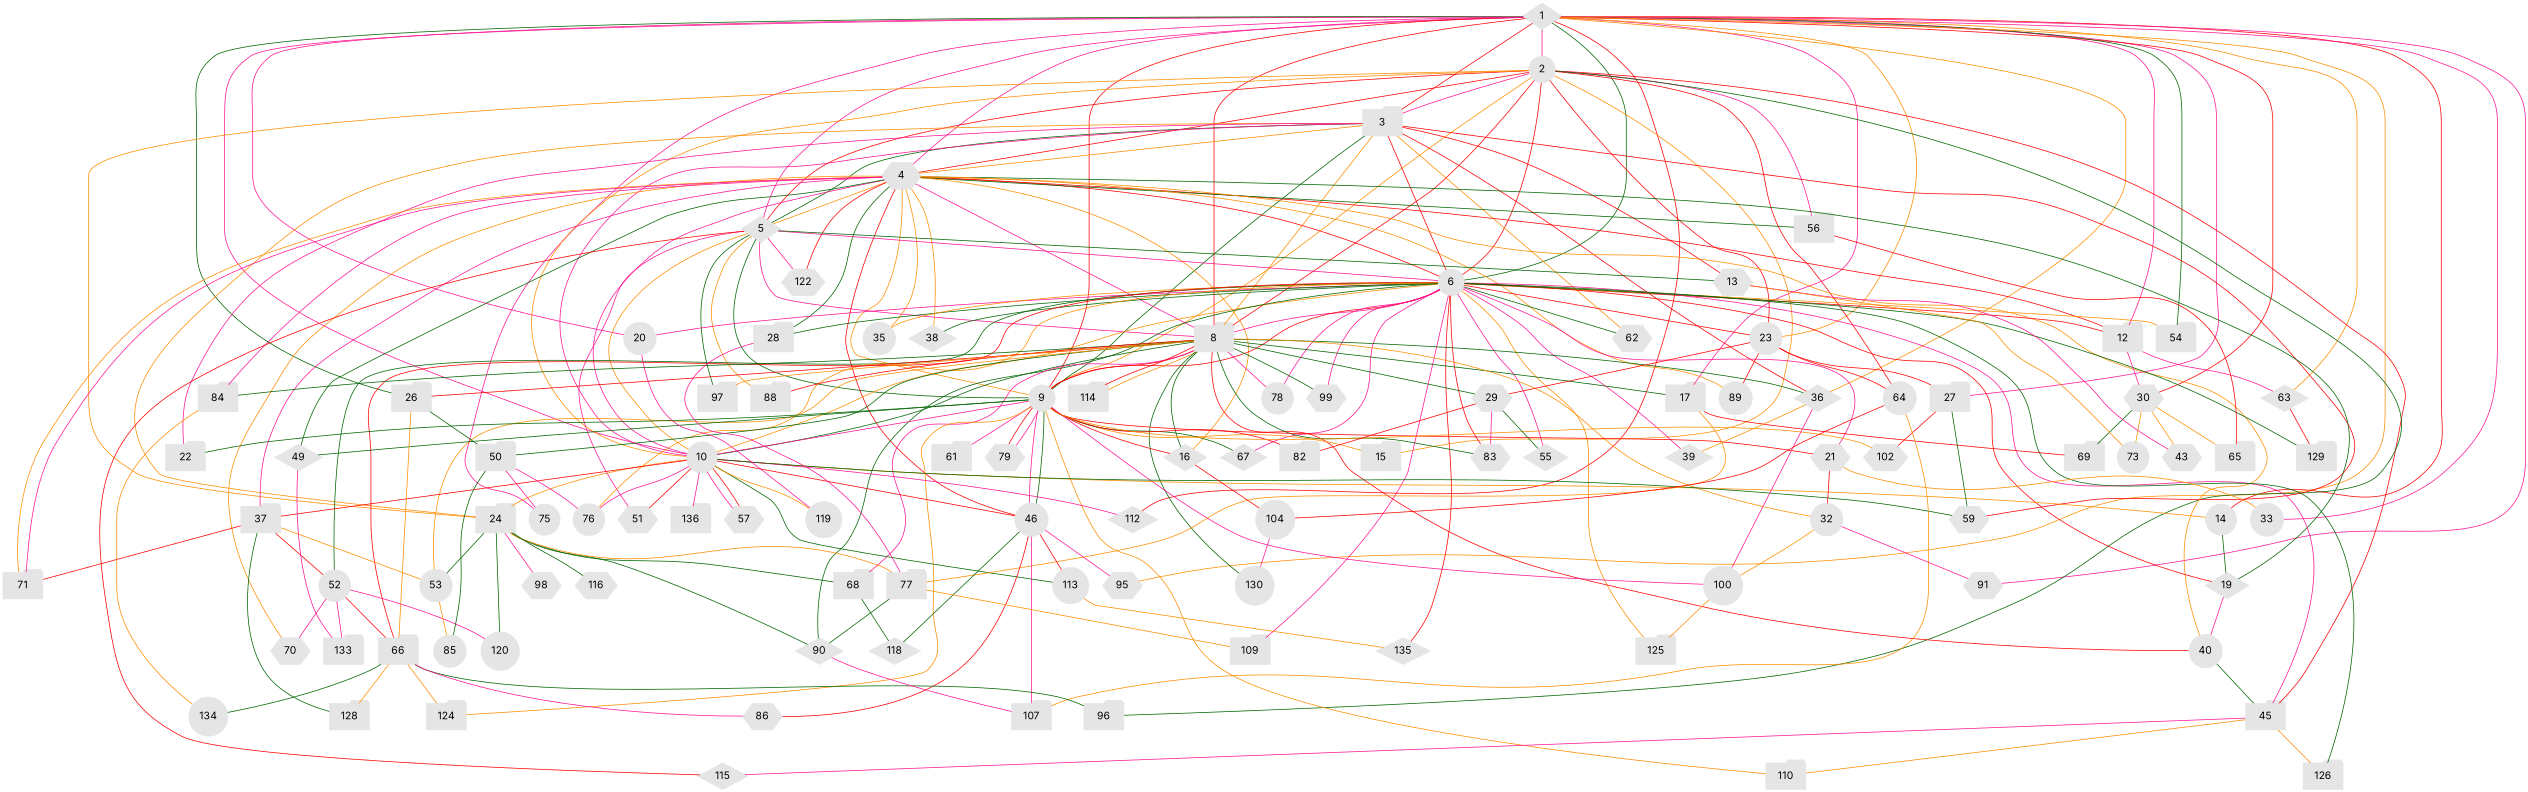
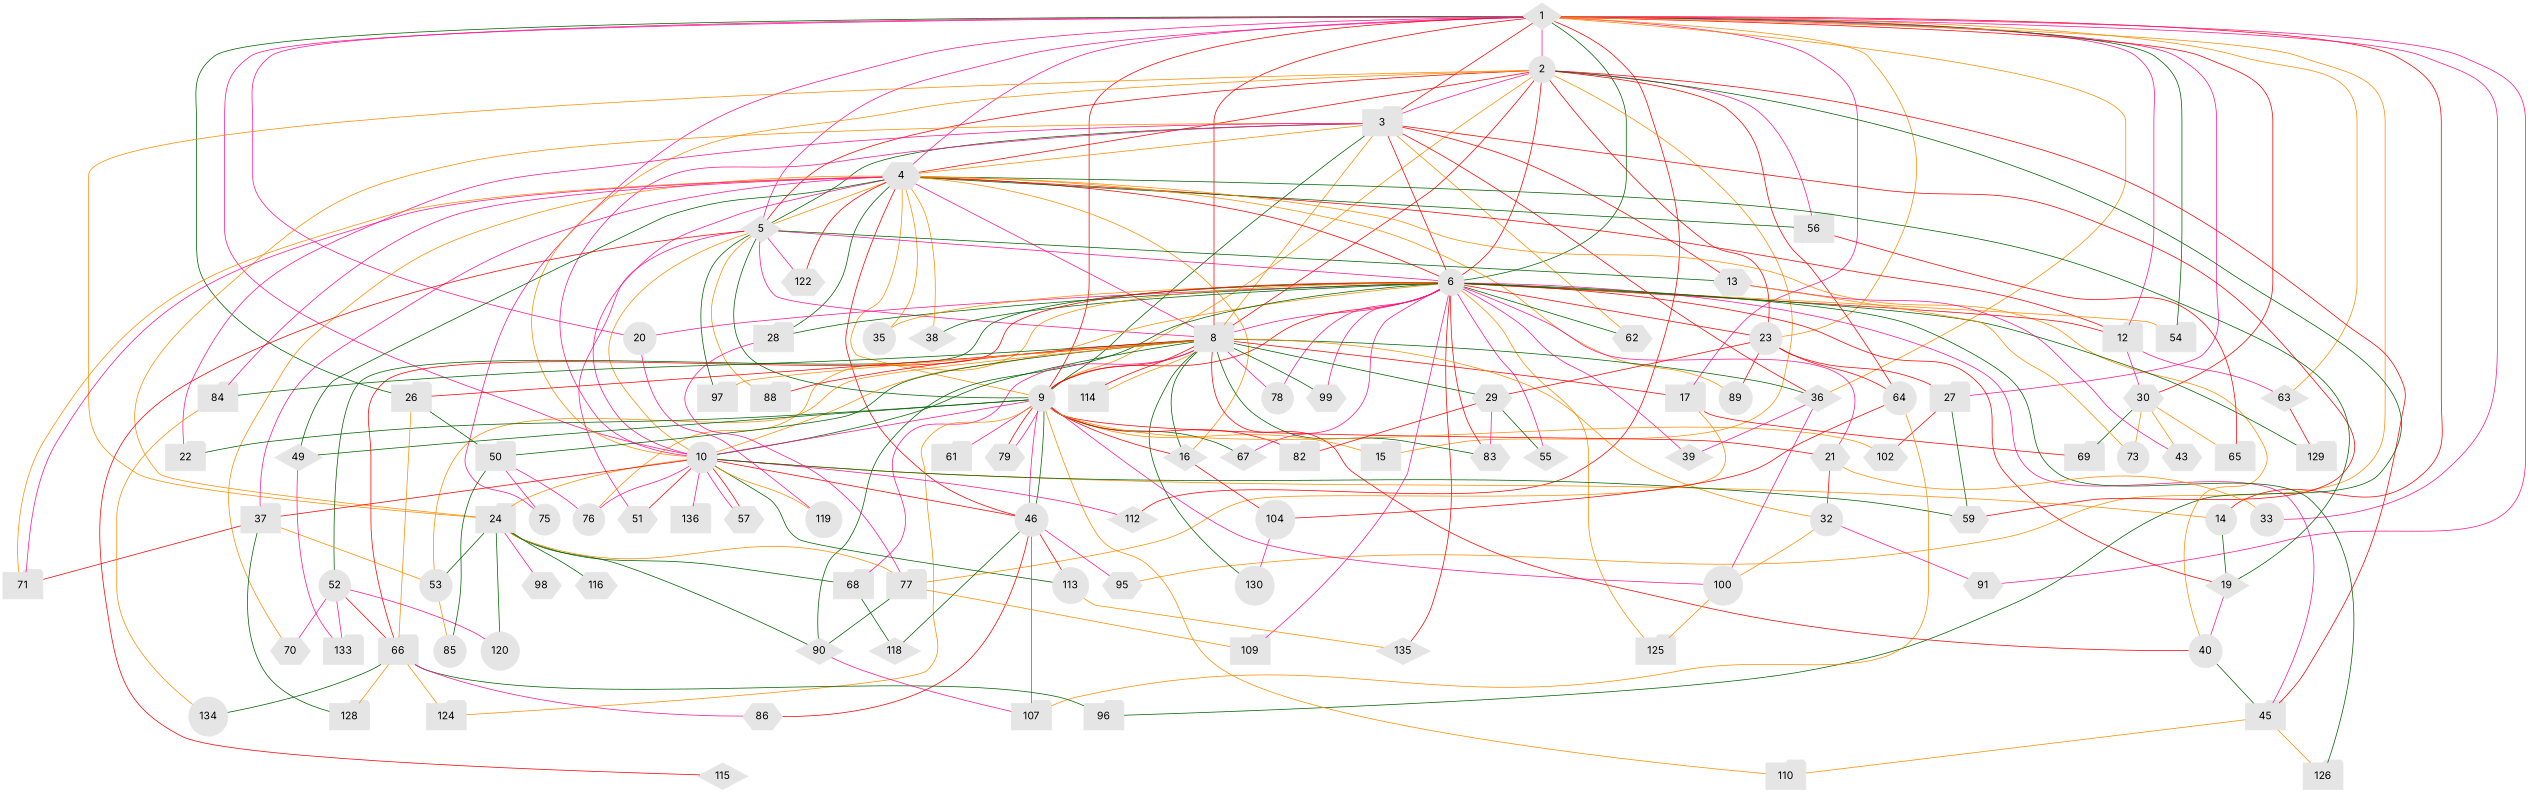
(1439, 365) -> (1439, 365)
(1741, 434) -> (1741, 434)
(296, 551) -> none
(1495, 746) -> none
